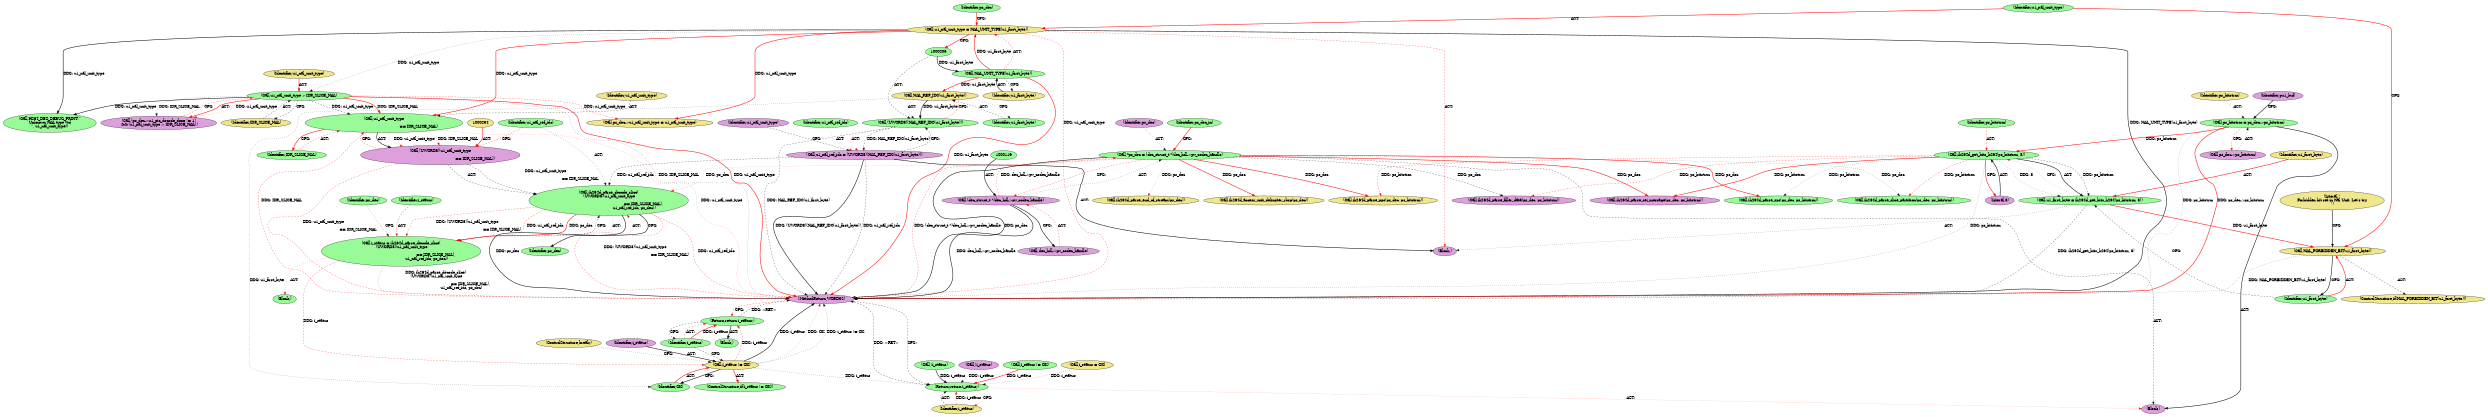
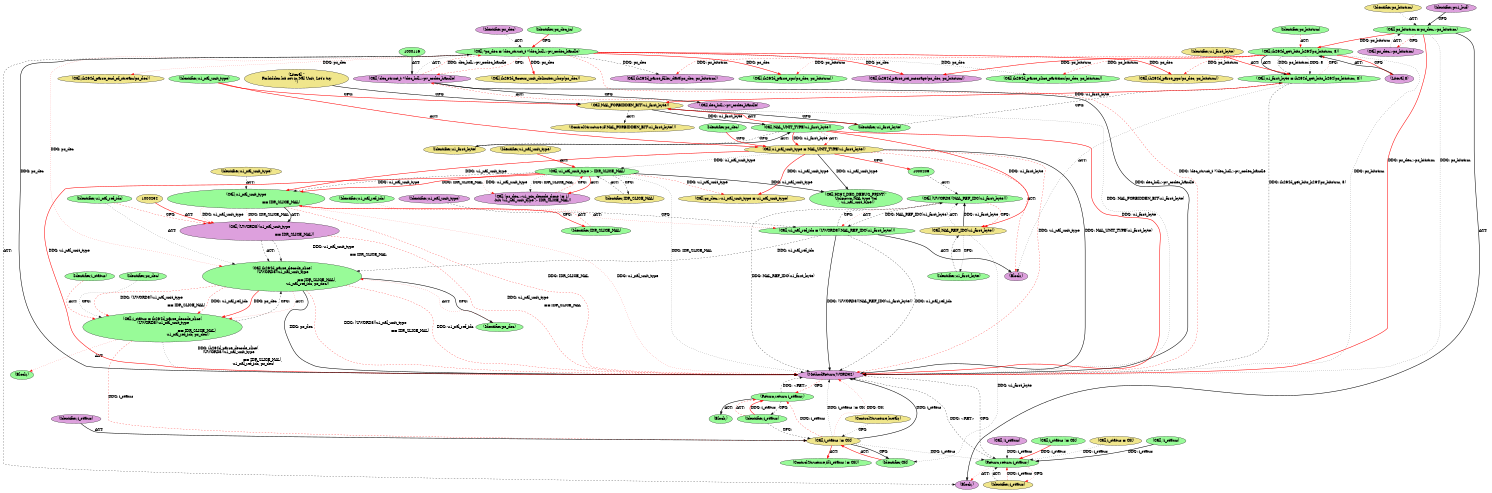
(943, 67) -> (707, 118)
(367, 144) -> none
(864, 155) -> (837, 231)
(1859, 164) -> (1030, 57)
